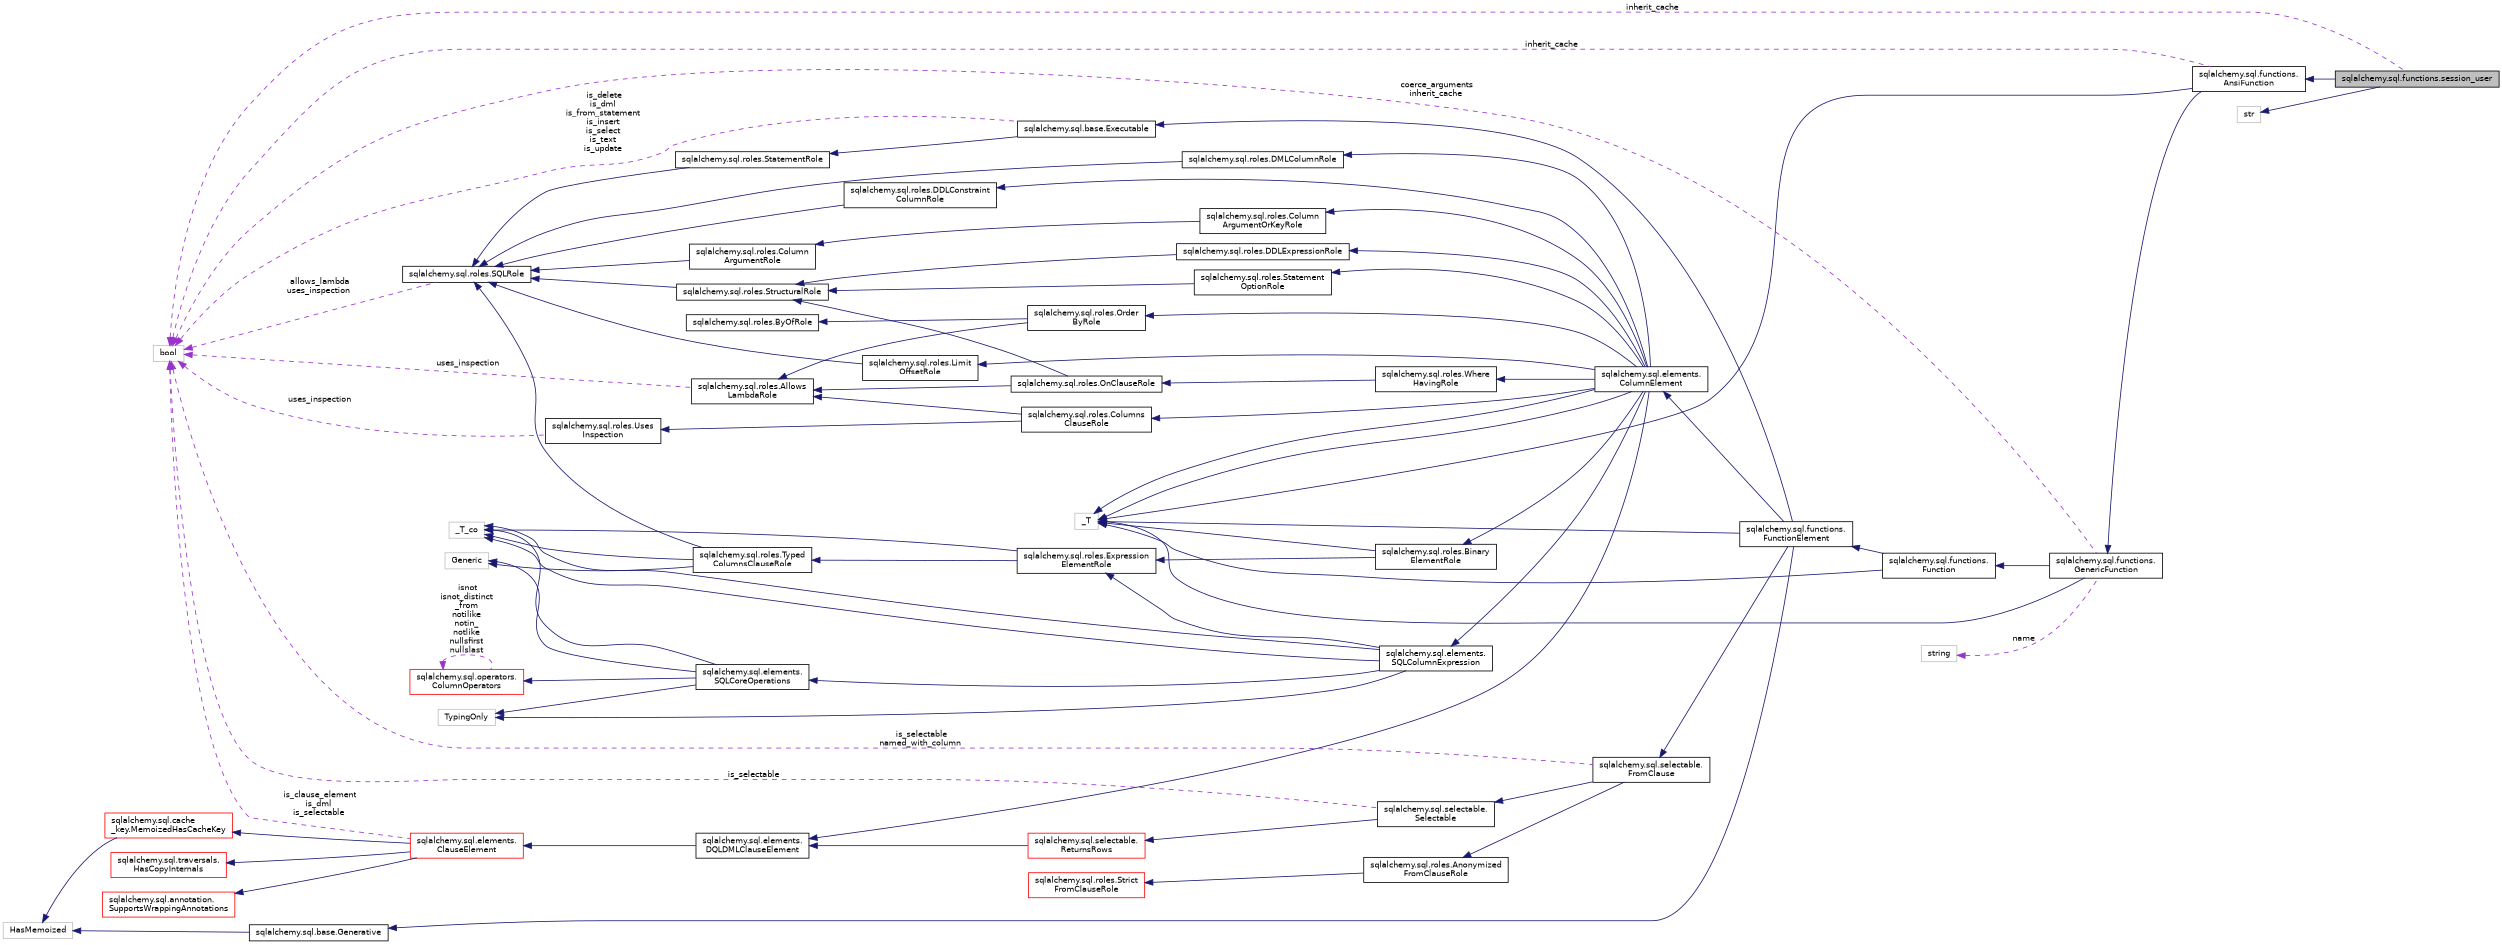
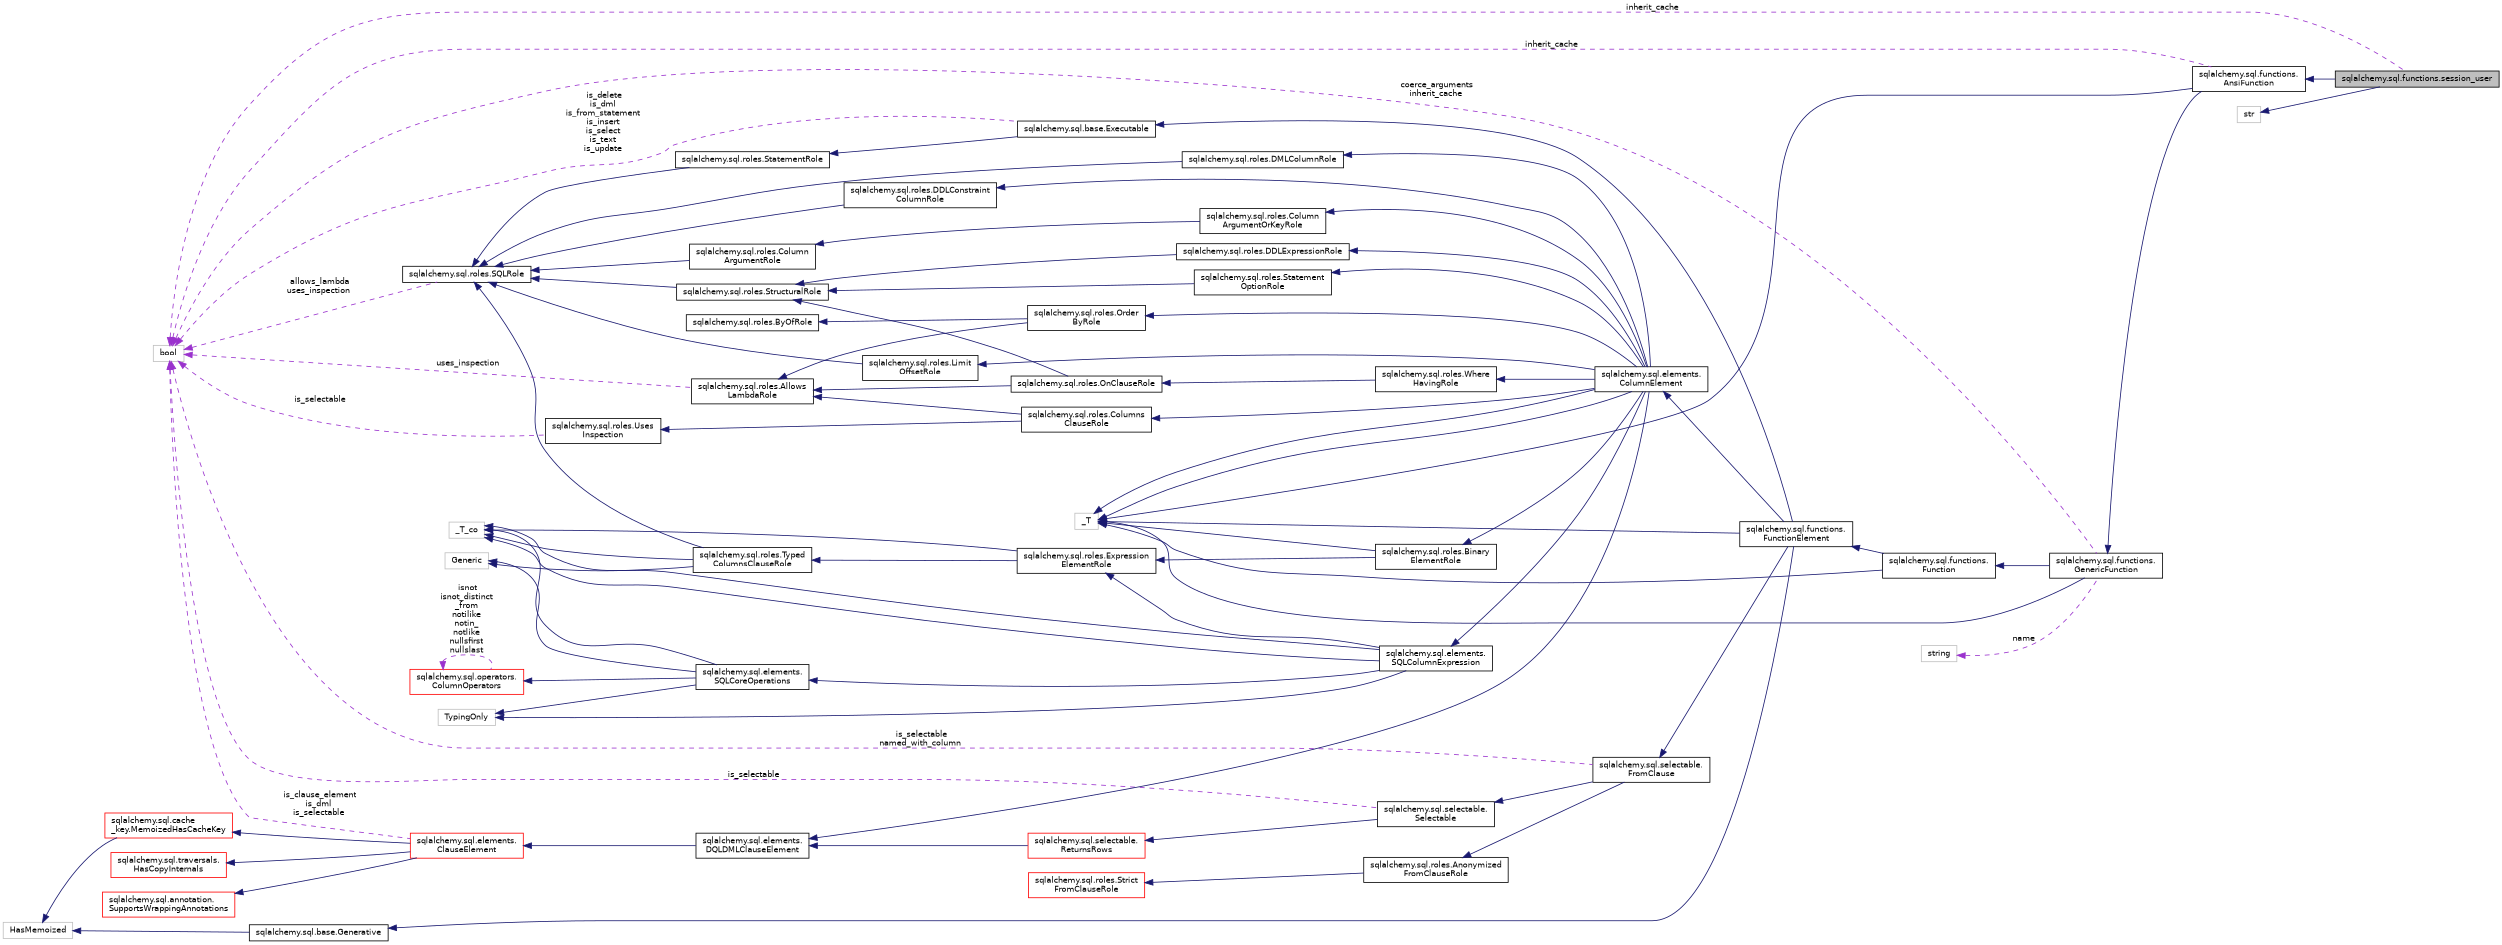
(319, 400) -> (319, 400)
